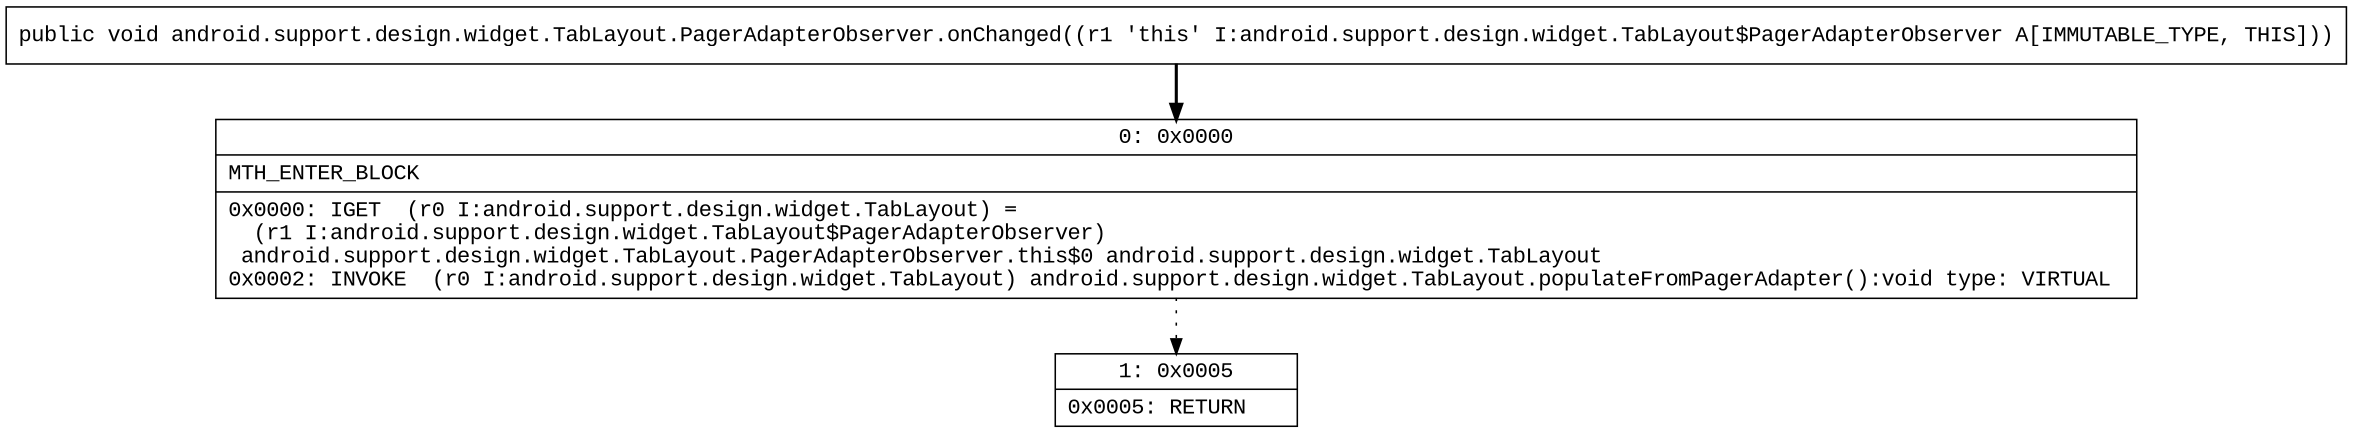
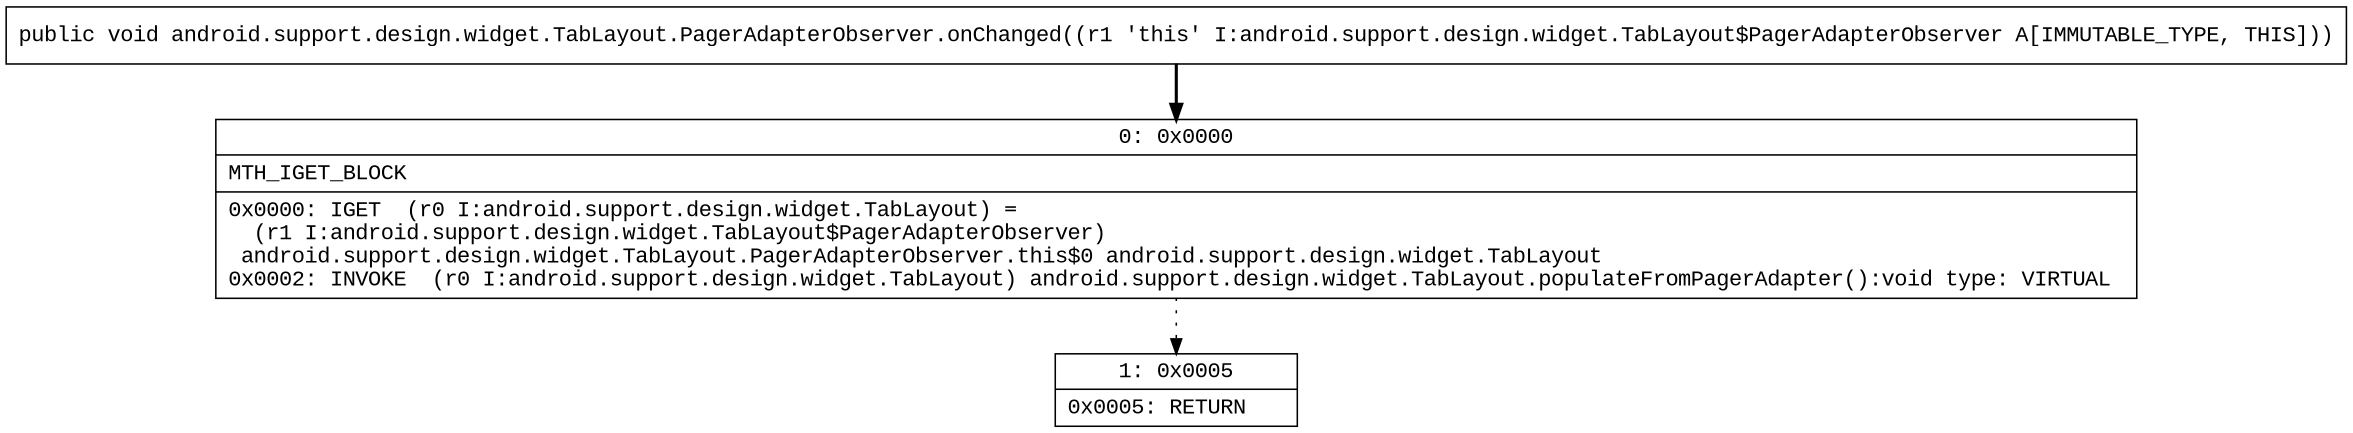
(324, 173) -> (318, 173)
